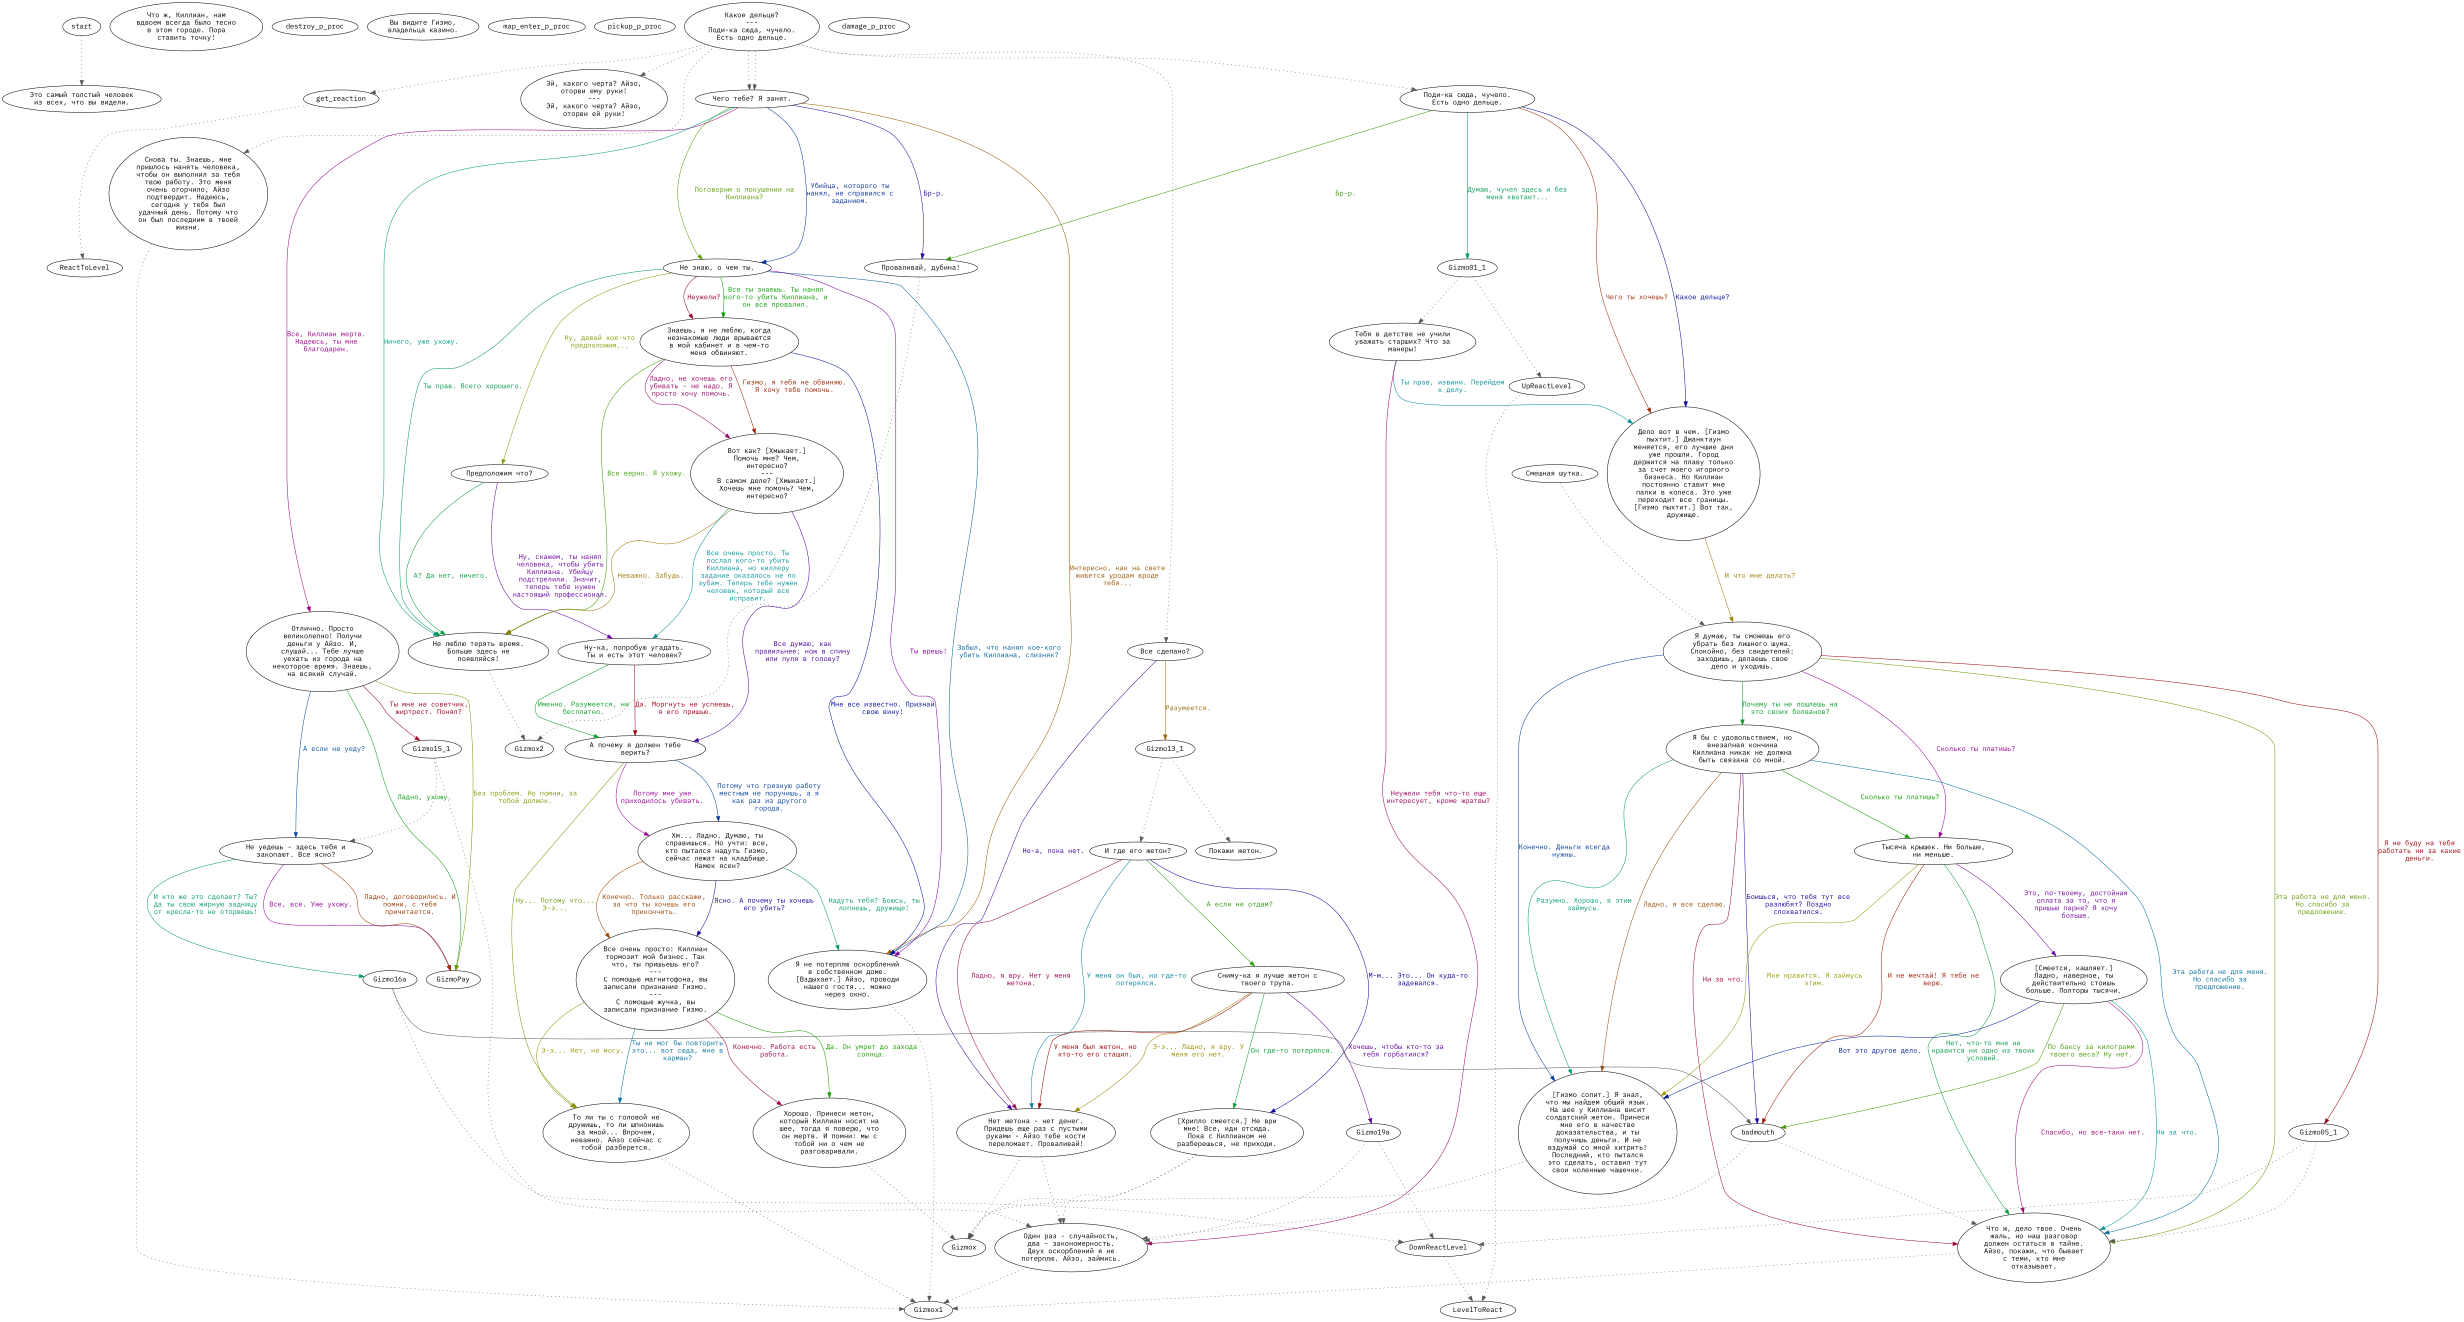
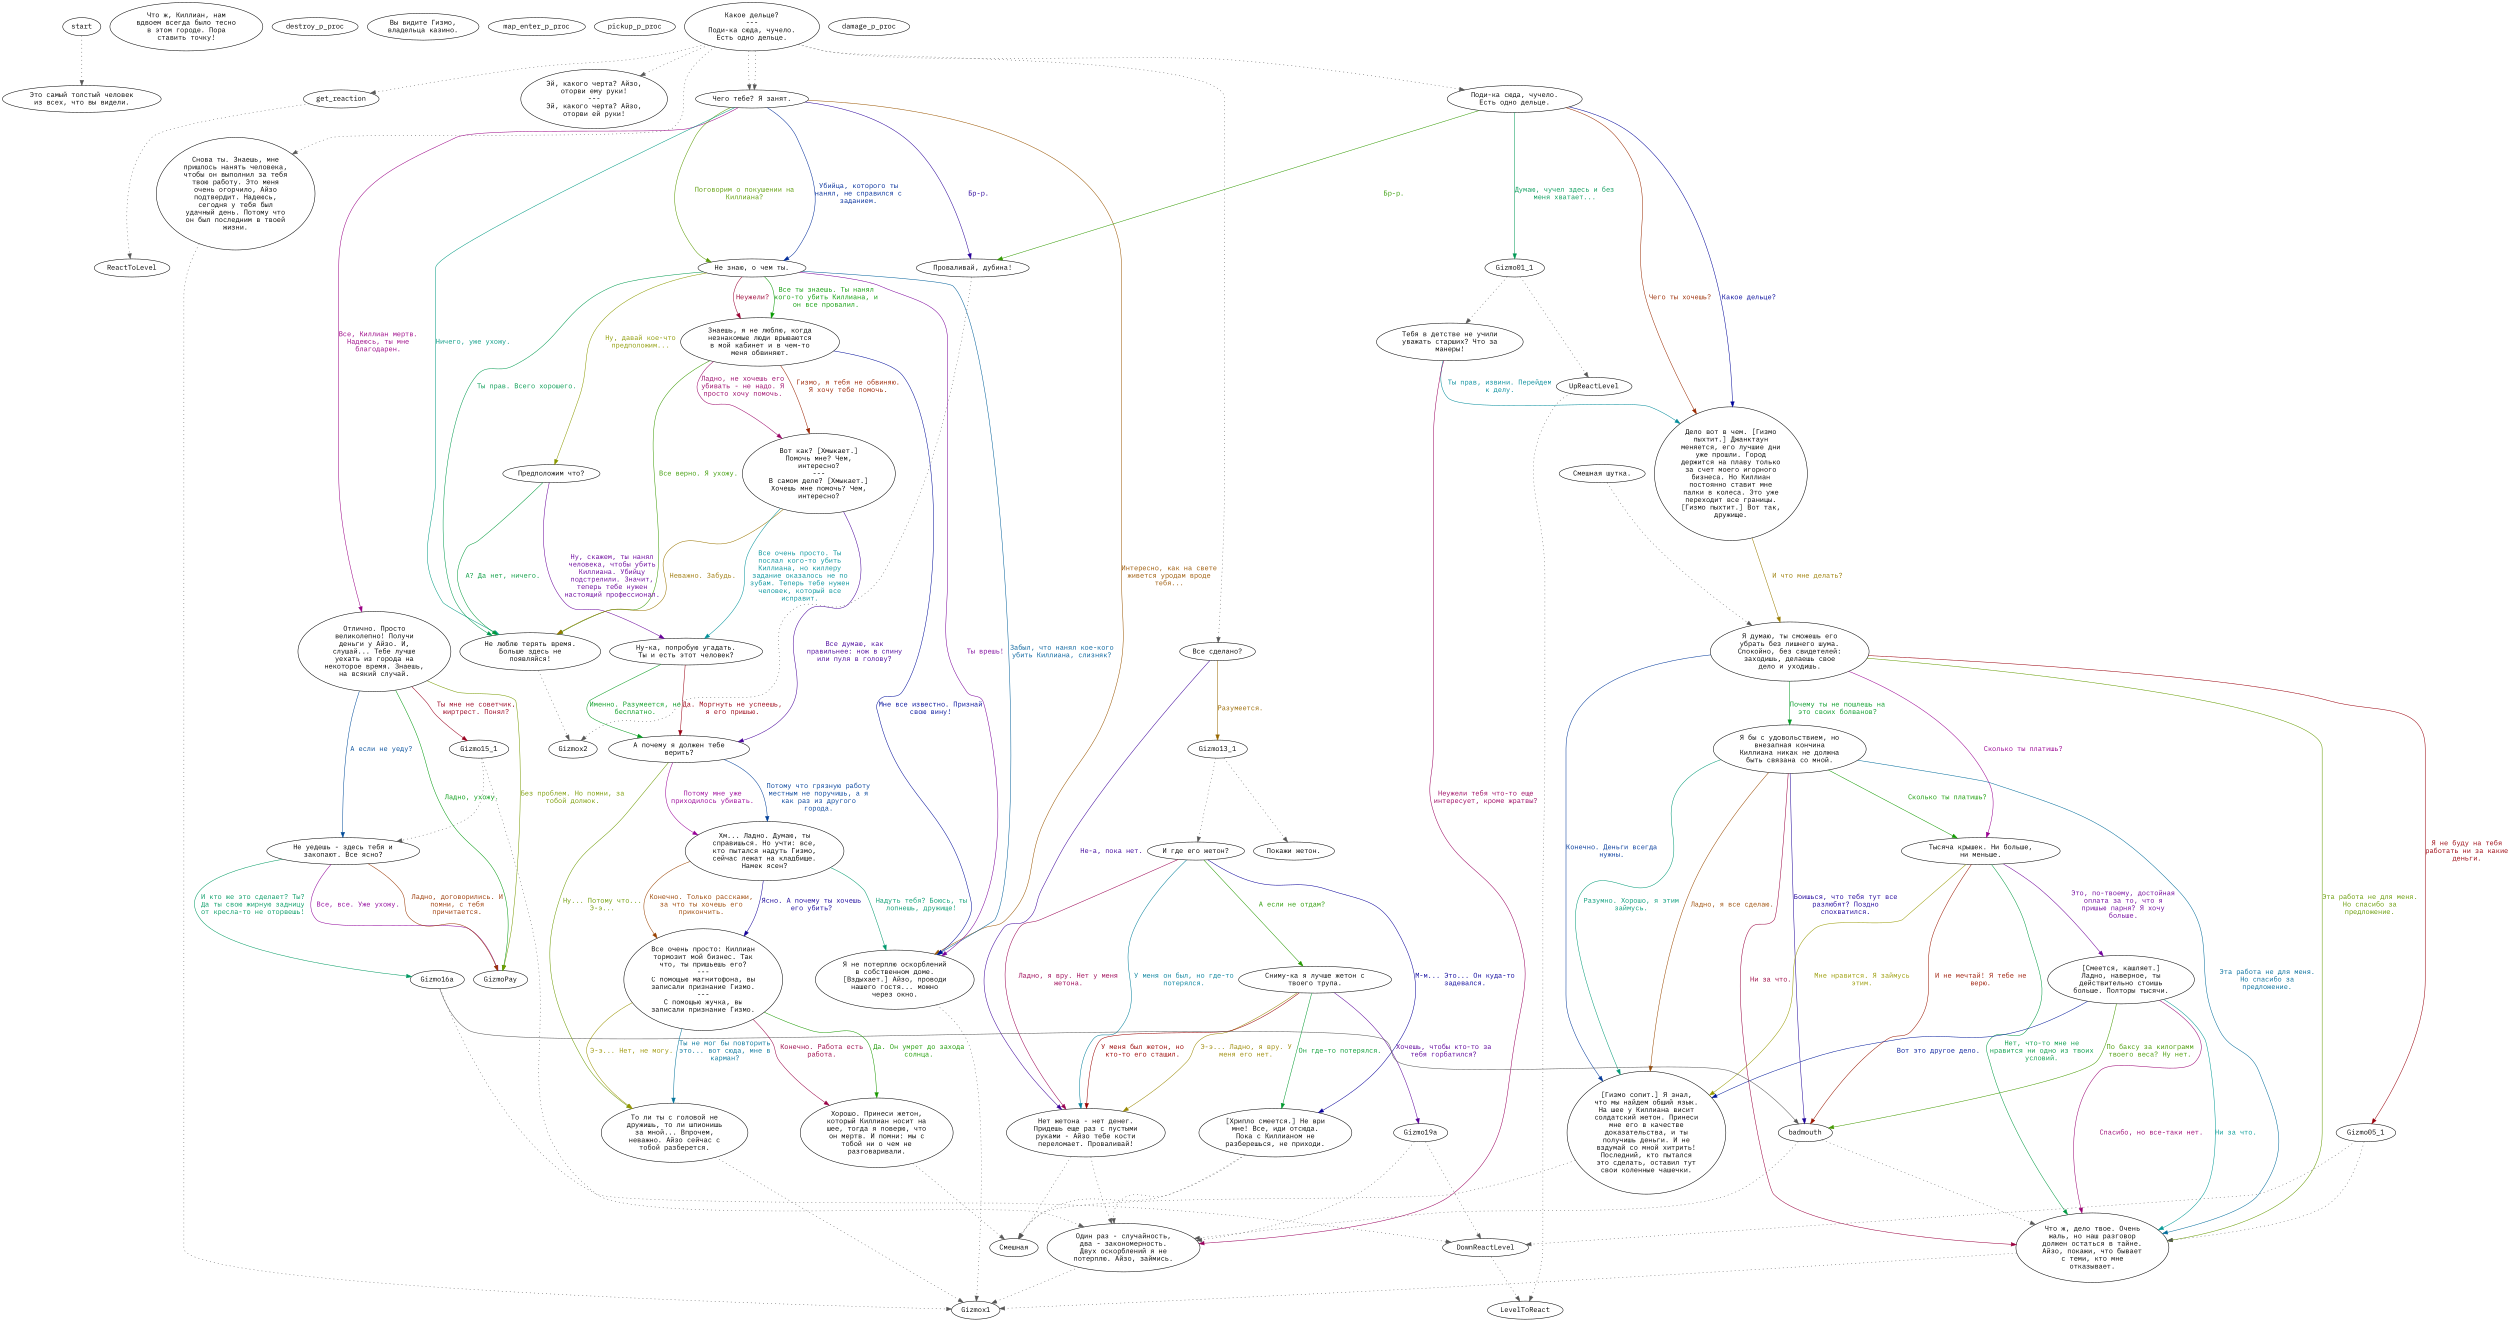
(964, 1248) -> (1014, 1248)
